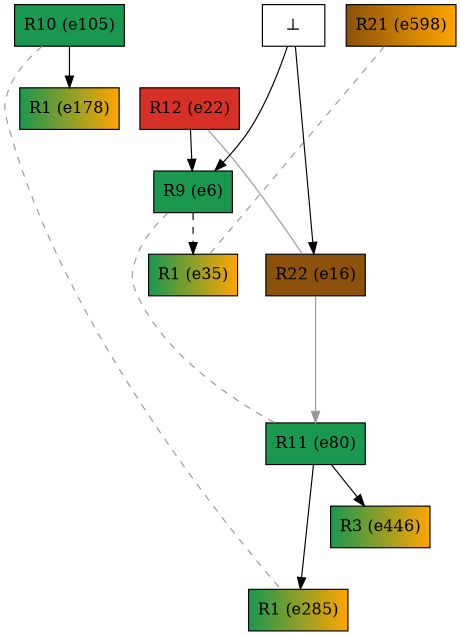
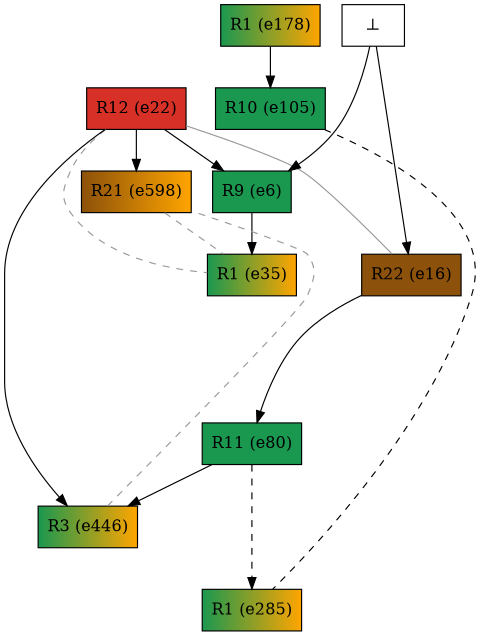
(69, 61) -> (270, 61)
none -> (136, 145)
(193, 228) -> (252, 224)
none -> (89, 232)
none -> (5, 302)
(97, 331) -> (450, 349)
(163, 336) -> none
none -> (267, 342)
(316, 353) -> (297, 341)
(308, 521) -> (252, 521)
